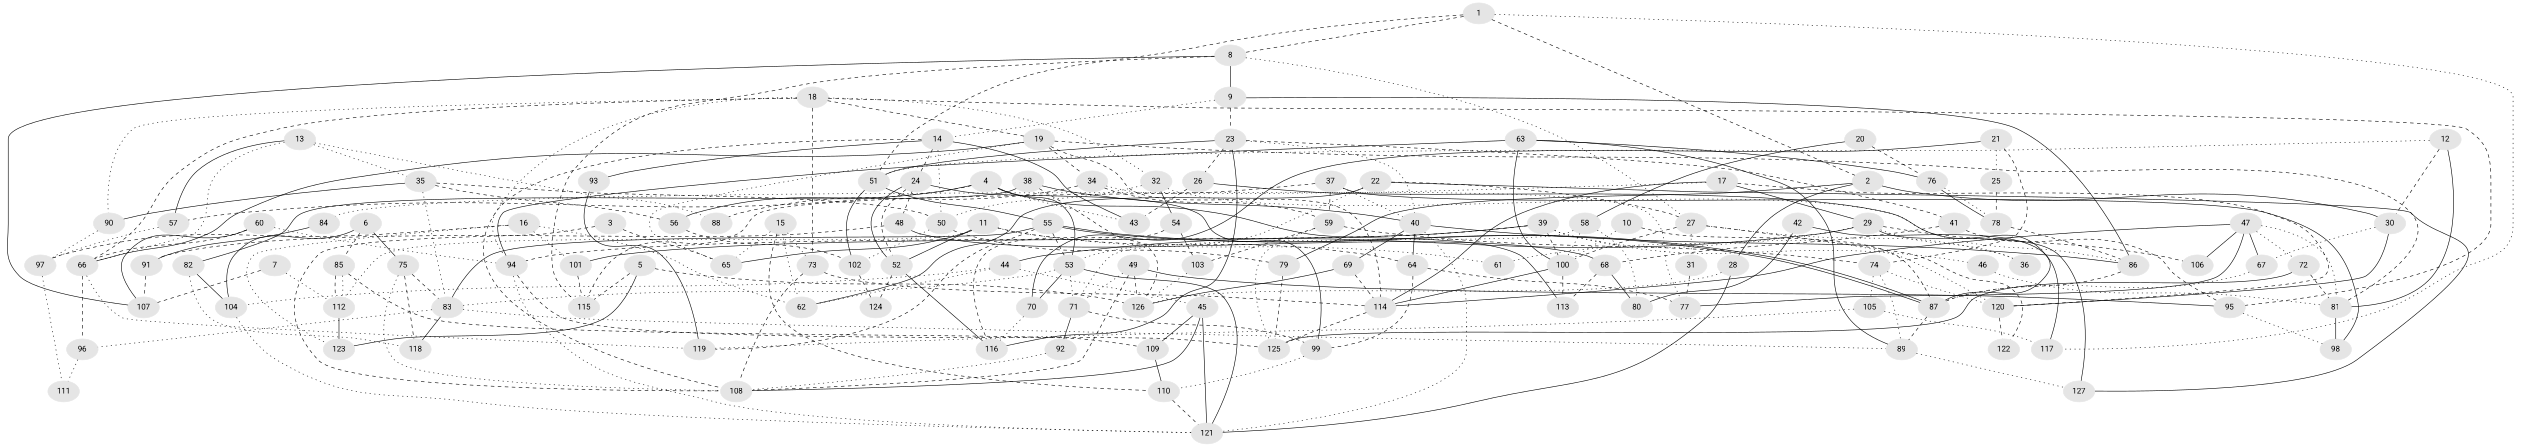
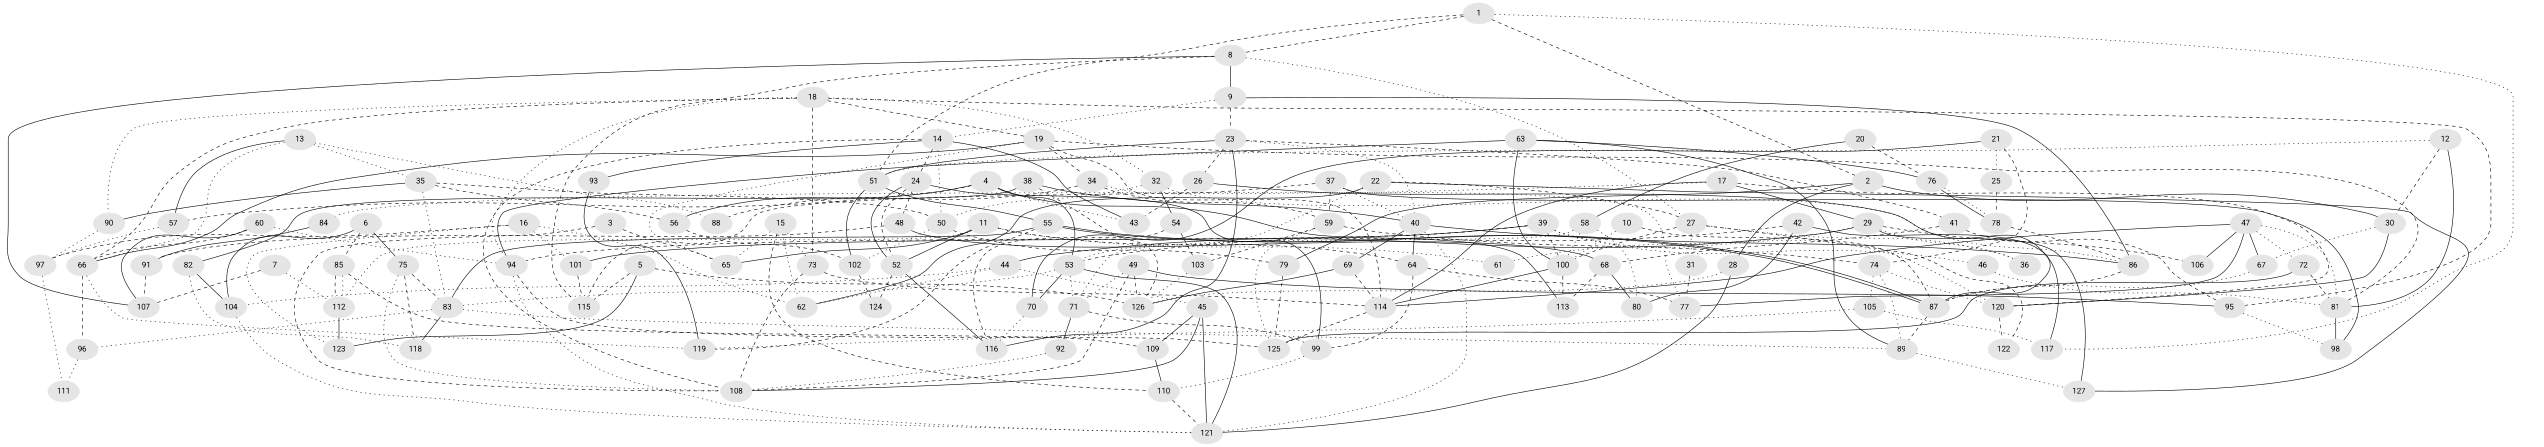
(1059, 244) -> (1555, 241)
